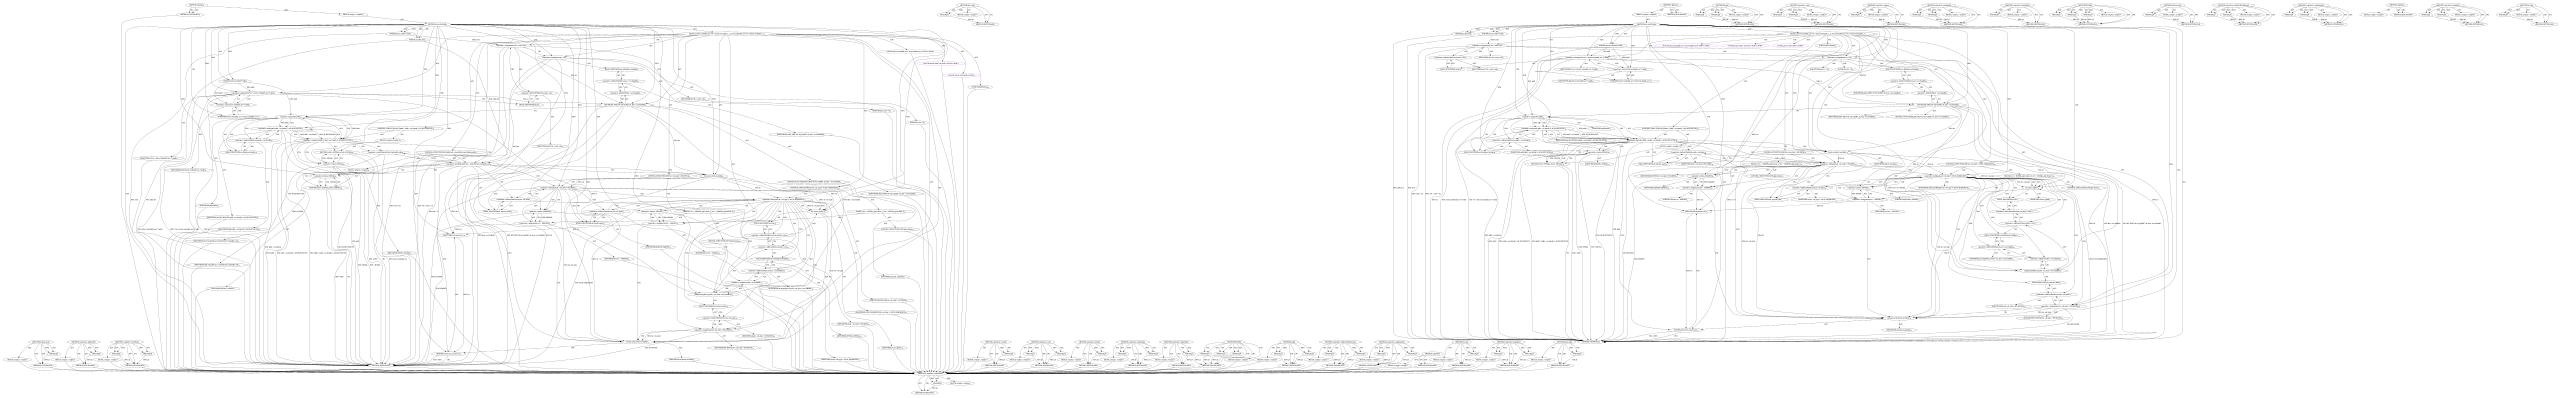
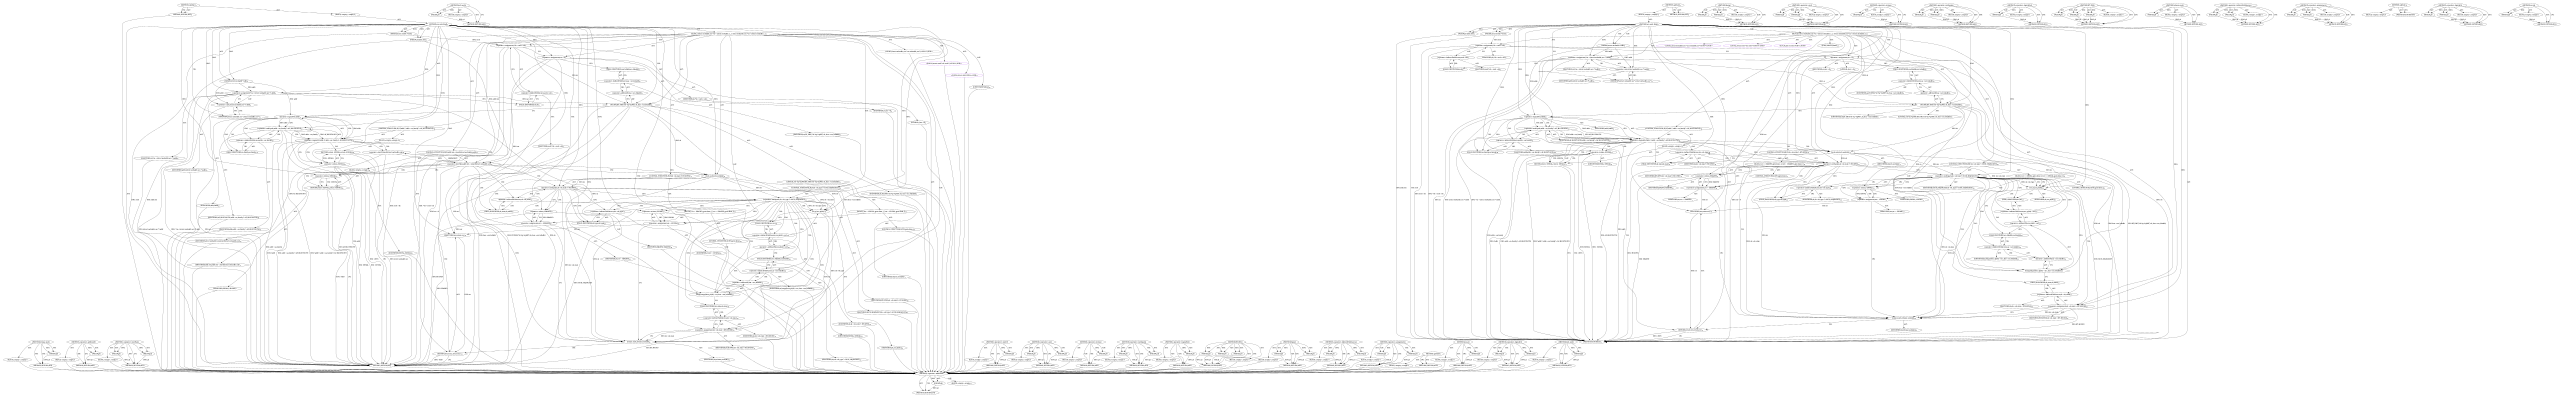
(455, 158) -> (453, 158)
(298, 212) -> (296, 212)
